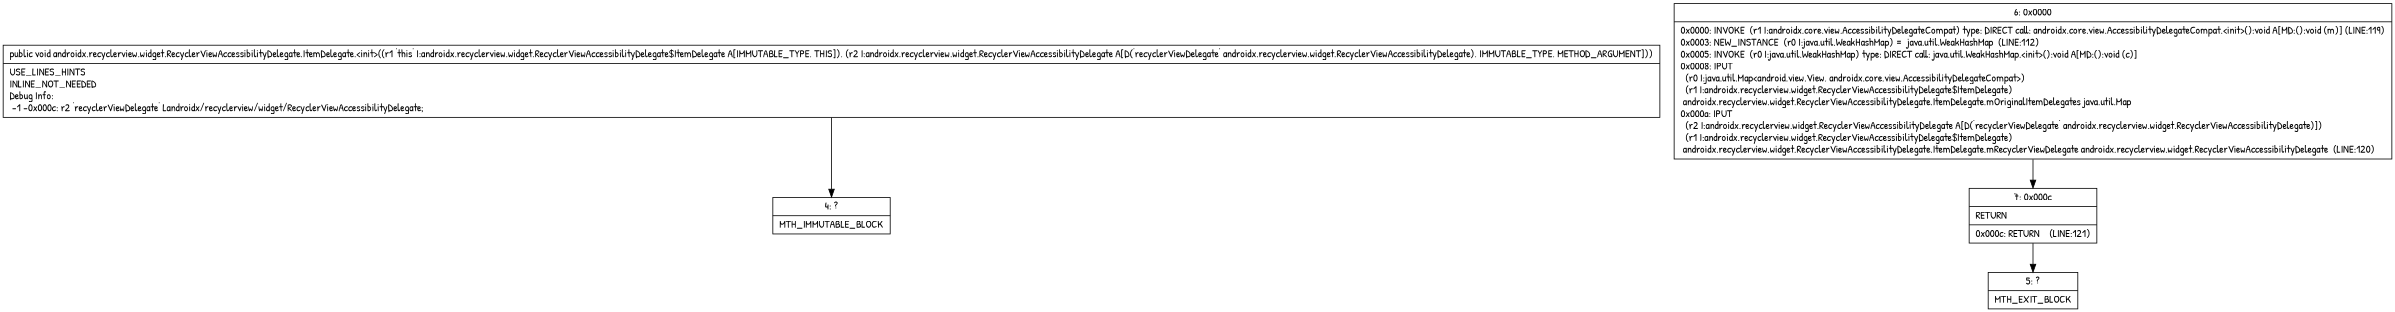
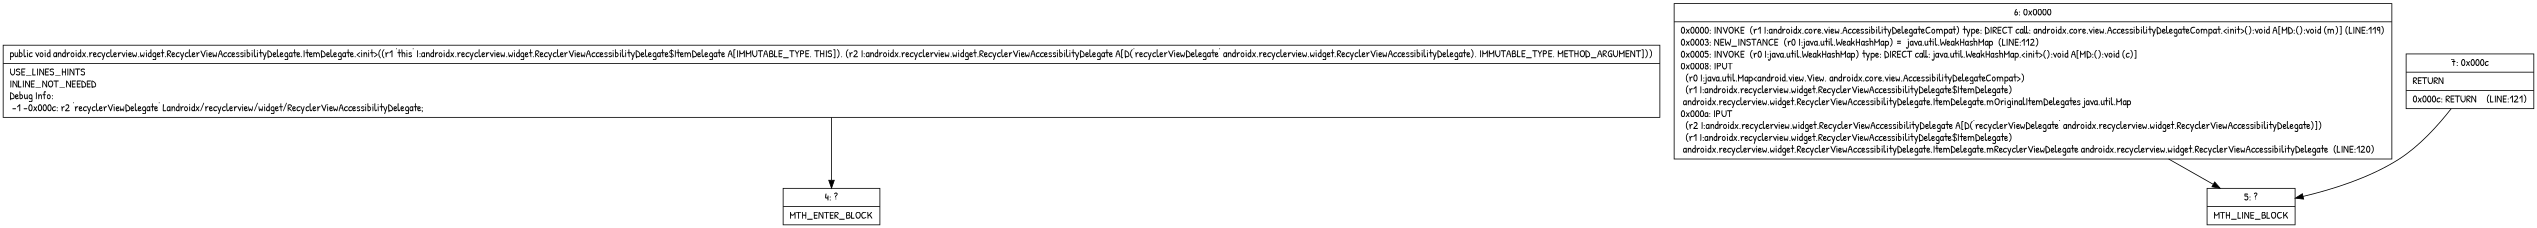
(2033, 170) -> (2191, 172)
(832, 224) -> (832, 215)
(2033, 299) -> (2251, 215)
